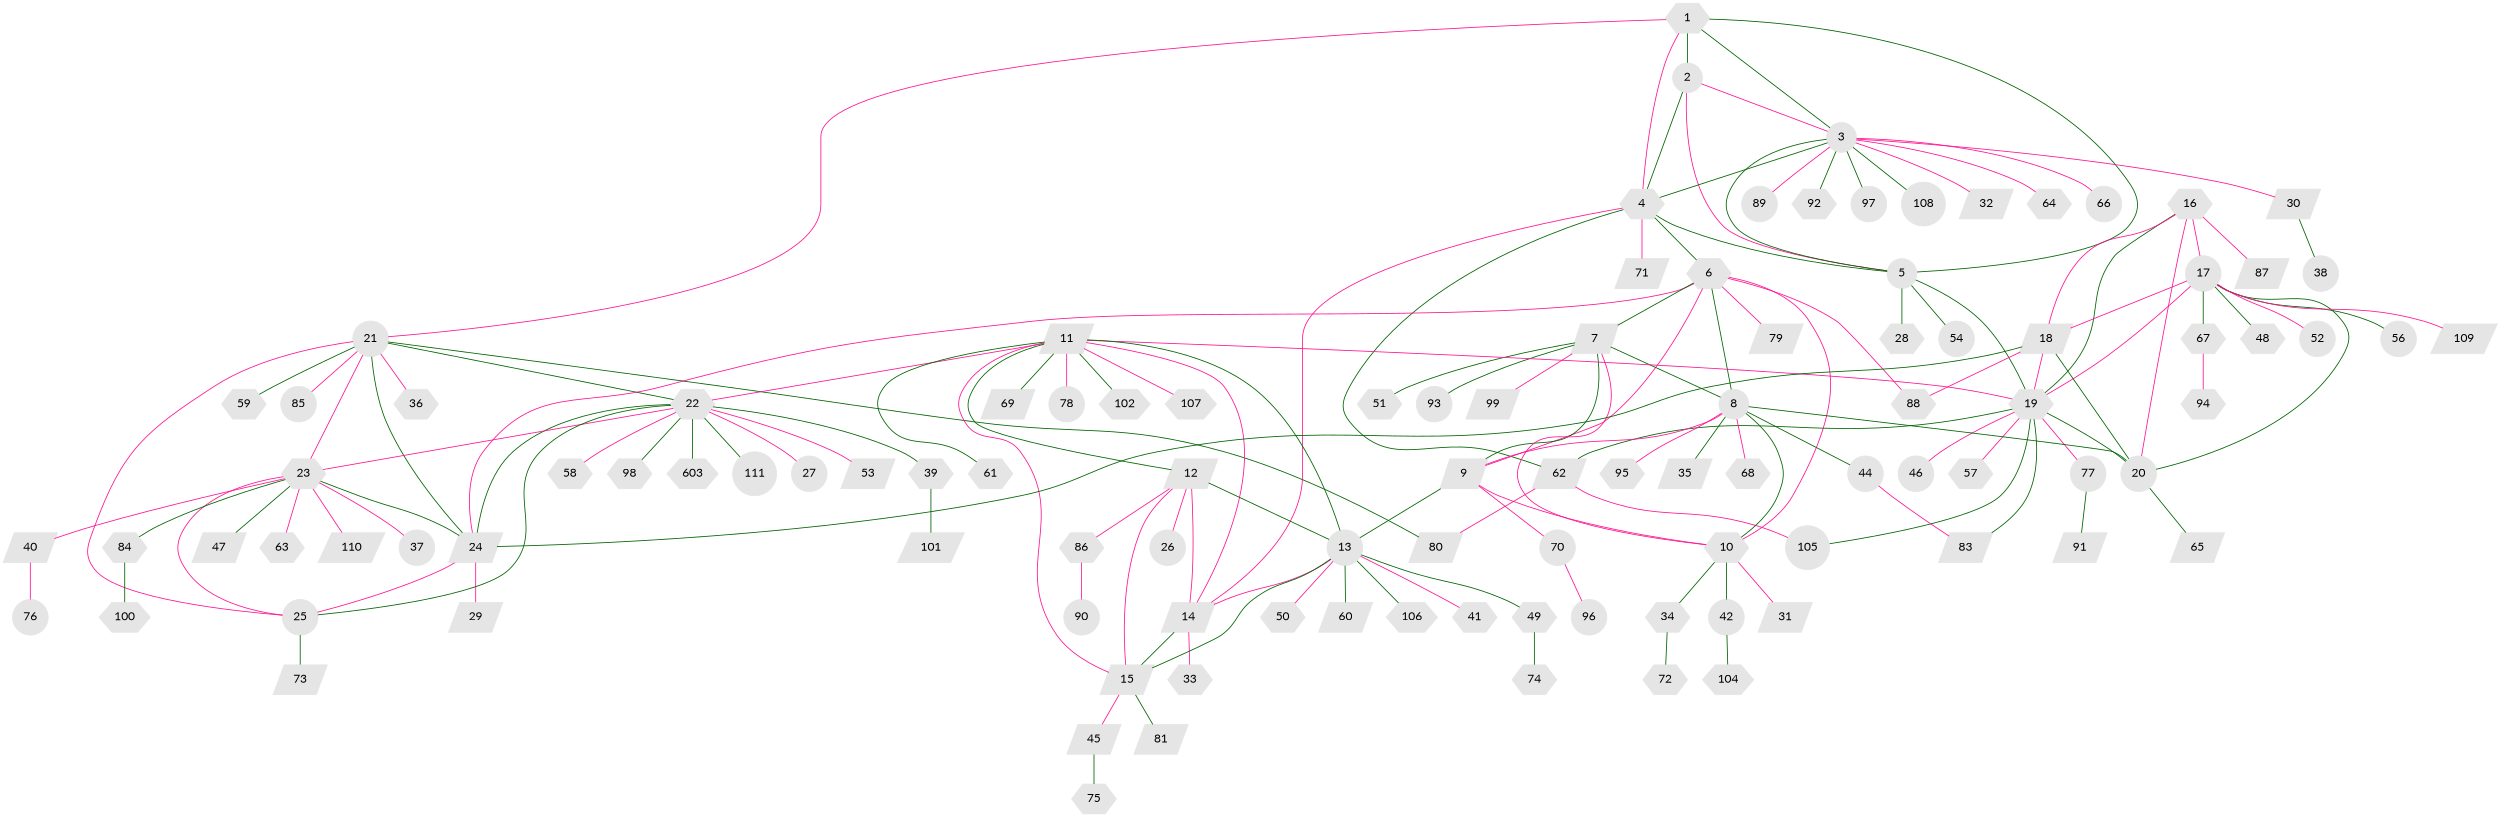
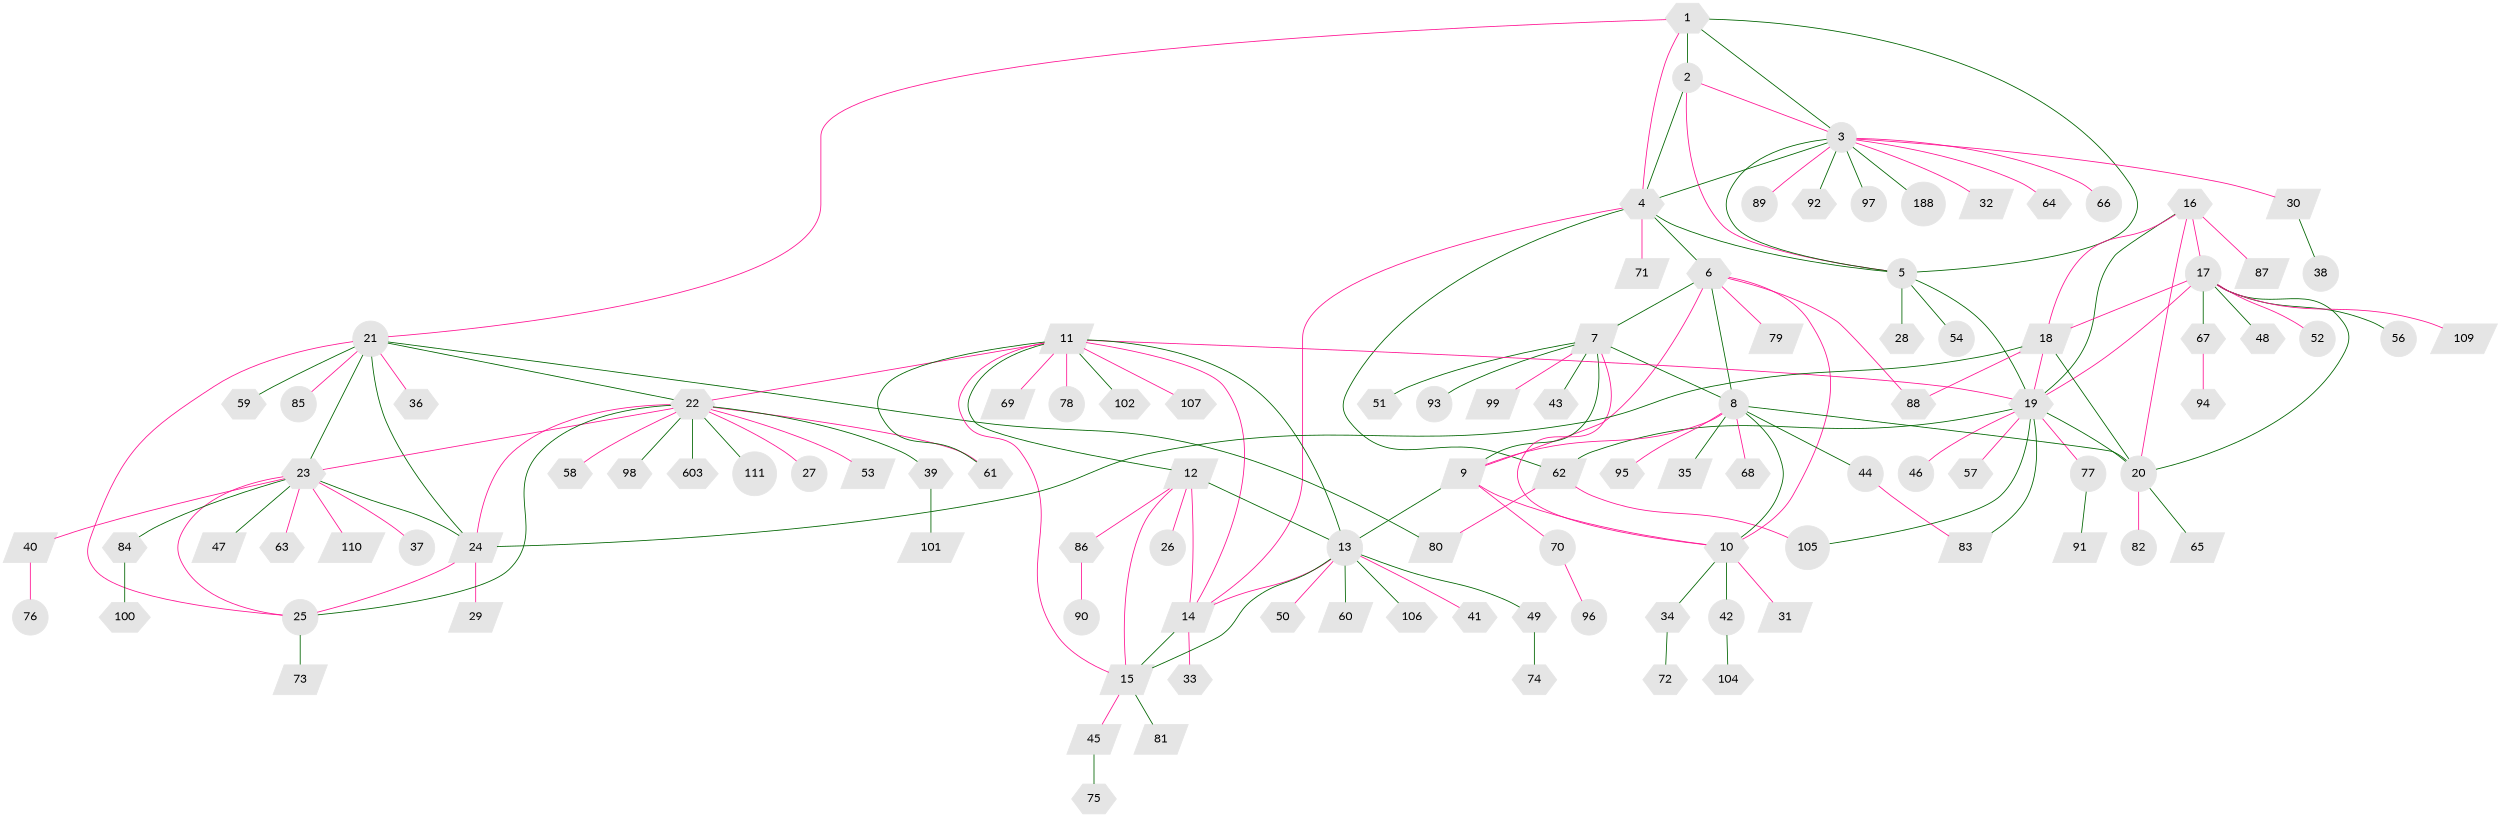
(1923, 204) -> (1923, 204)
(1036, 321) -> none
(1037, 372) -> (1037, 372)
none -> (1556, 404)
(337, 407) -> (337, 407)
none -> (847, 426)
(528, 440) -> (528, 440)
none -> (2139, 548)
